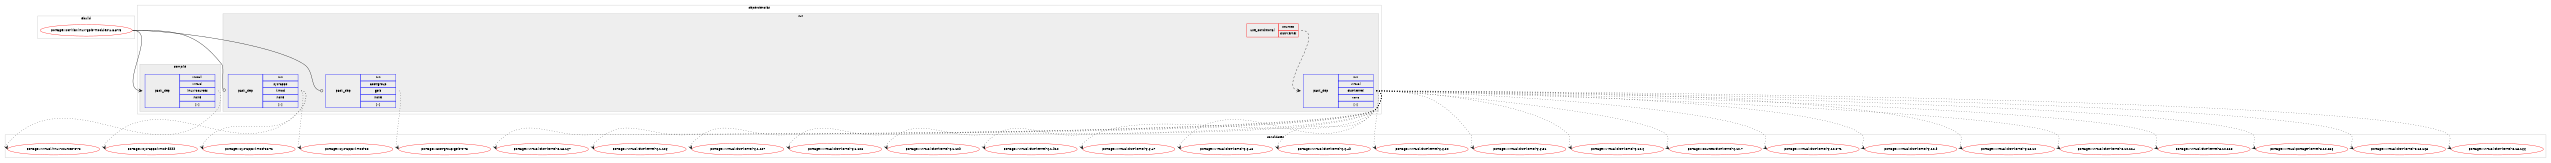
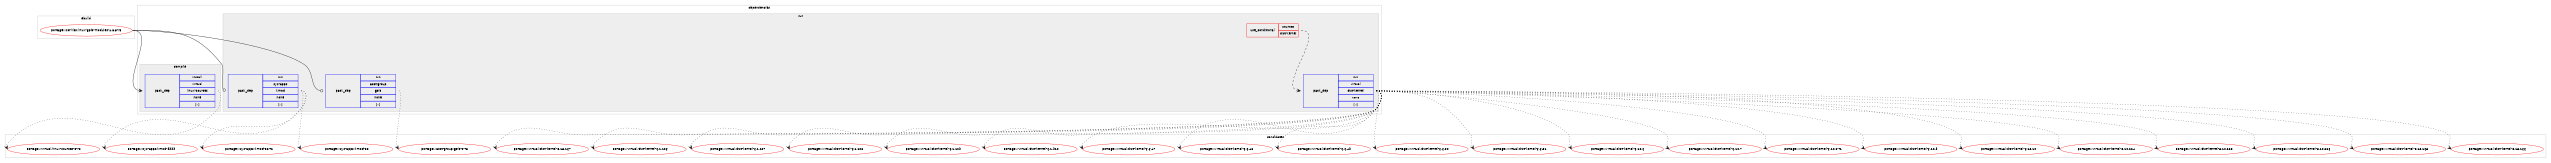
(1715, 149) -> (1715, 149)
(2302, 149) -> (2302, 149)
